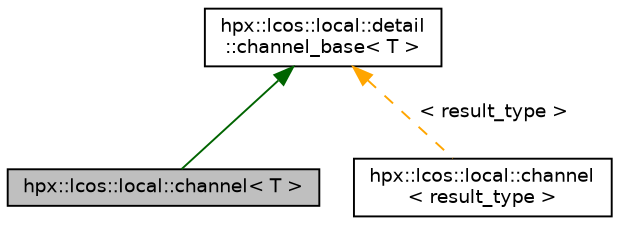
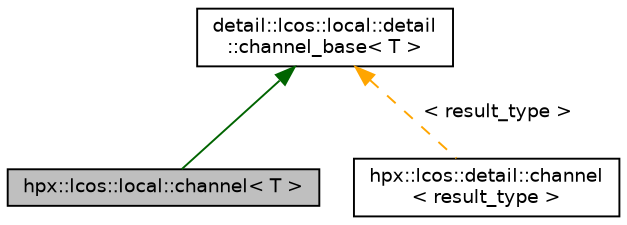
(323, 38) -> (325, 38)
(483, 188) -> (487, 188)
